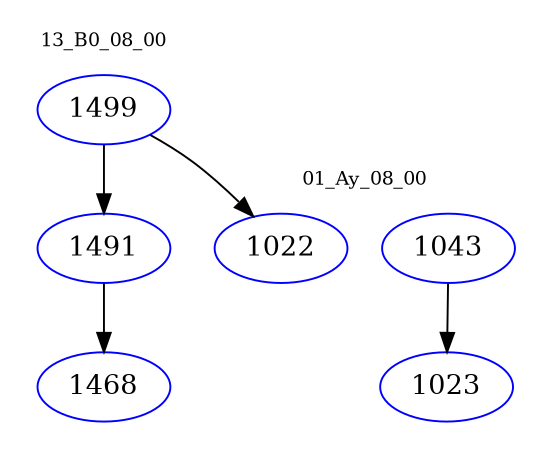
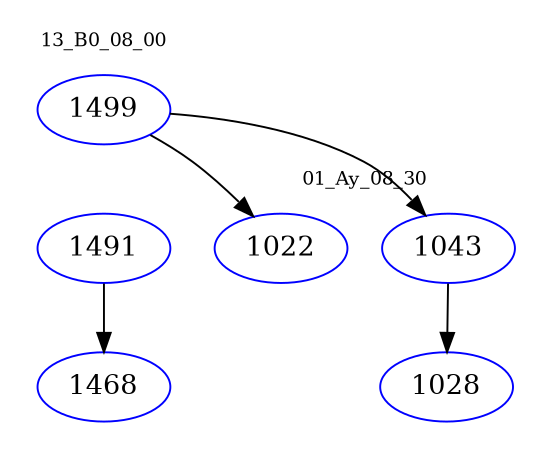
(104, 170) -> (299, 136)
(365, 180) -> (365, 180)
(447, 387) -> (447, 387)
